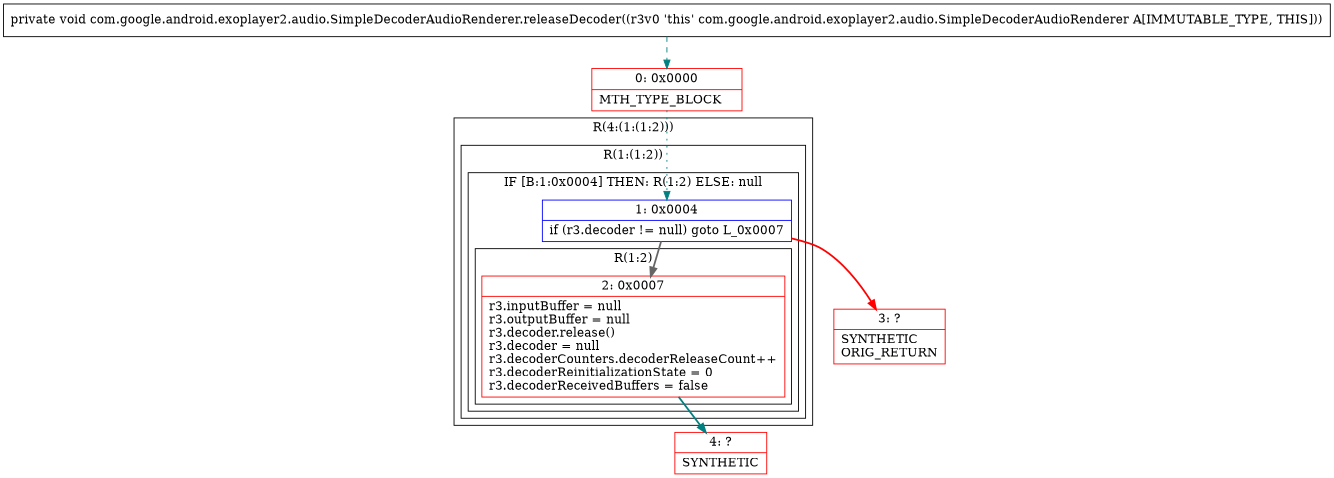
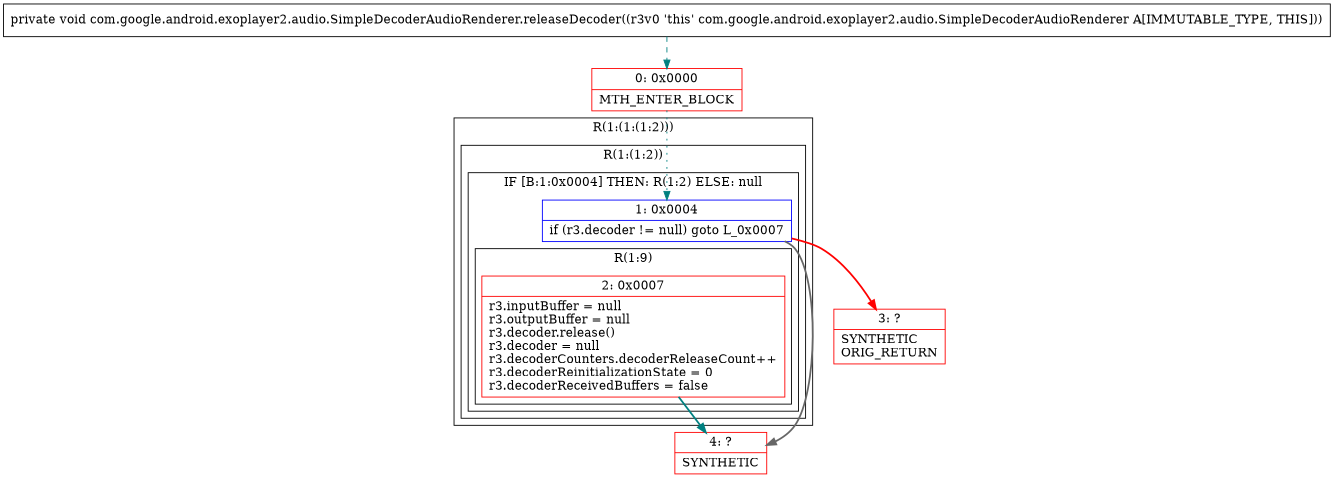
(660, 100) -> (667, 100)
(633, 128) -> (633, 128)
(657, 255) -> (812, 343)
(633, 259) -> (633, 259)
